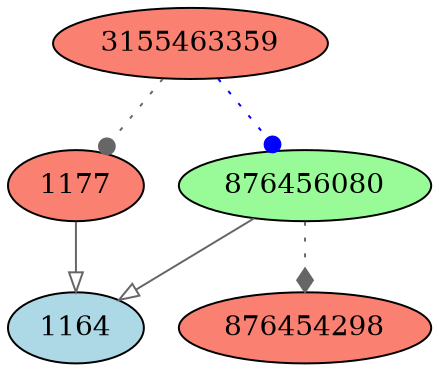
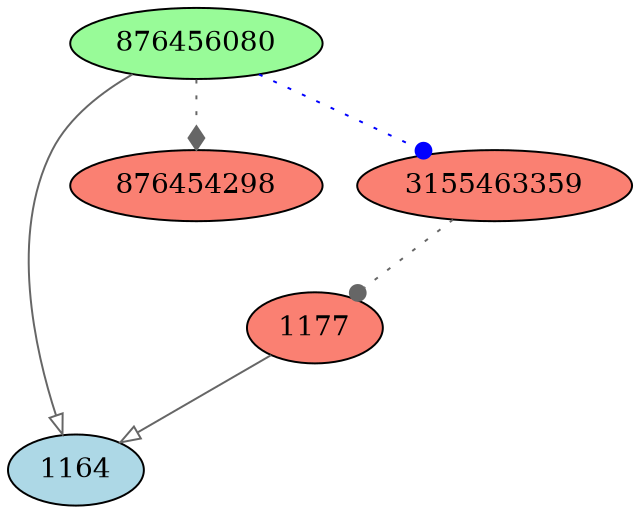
(243, 109) -> (337, 111)
